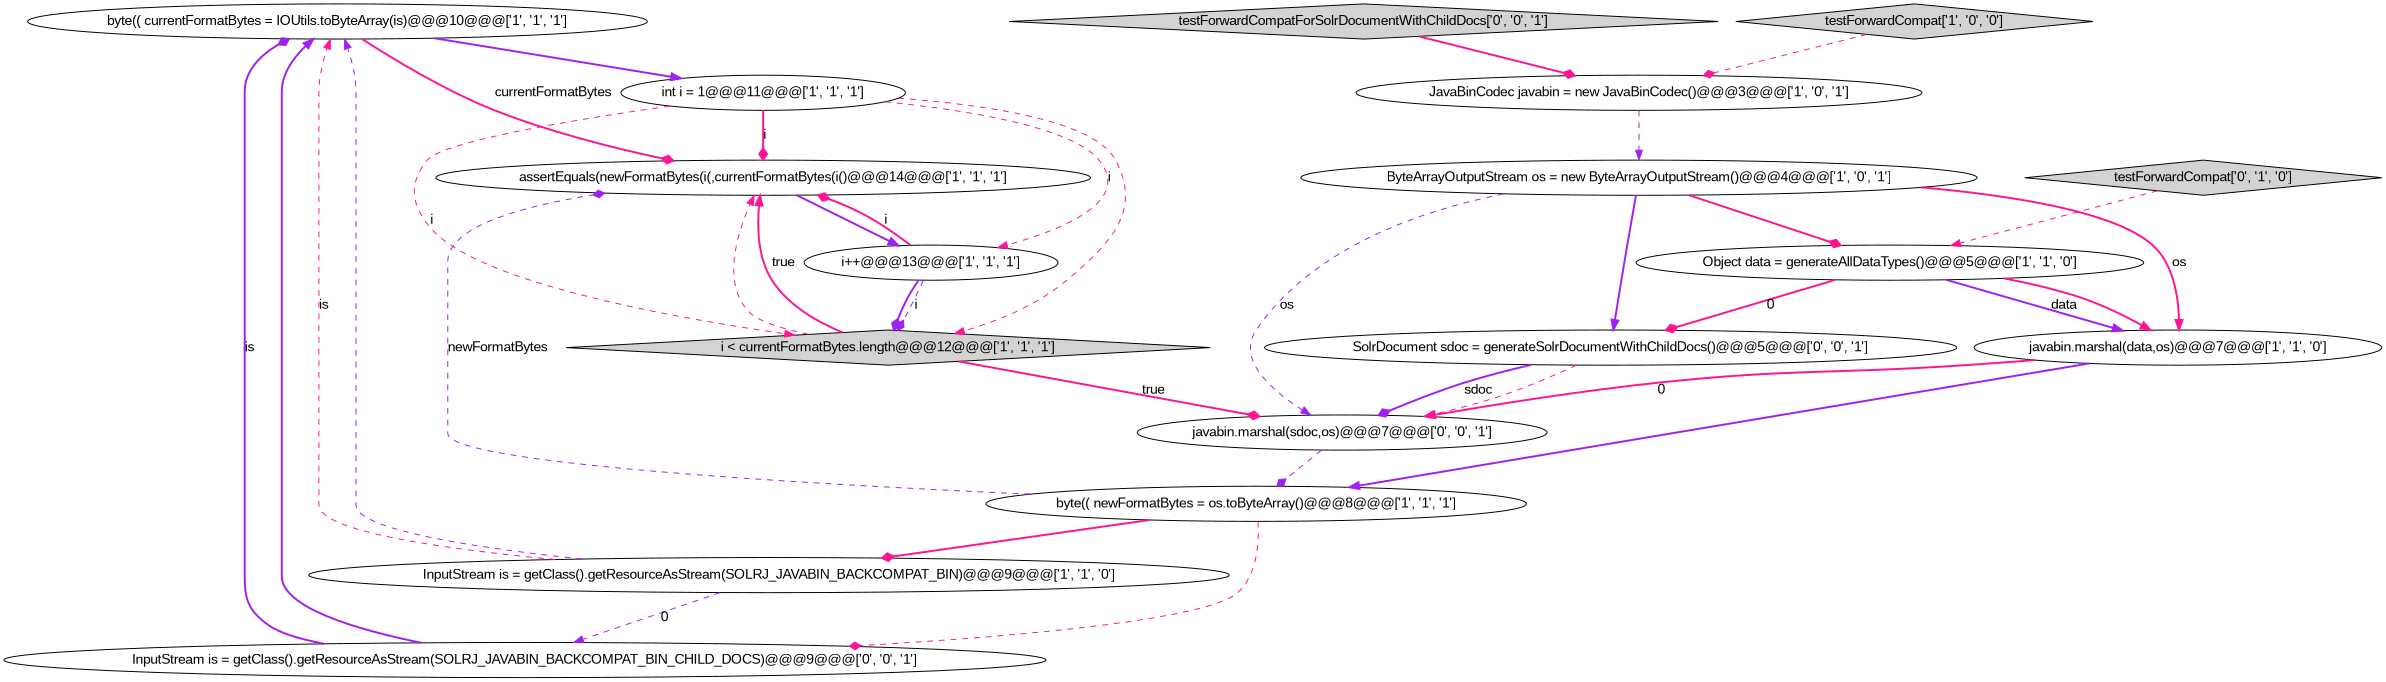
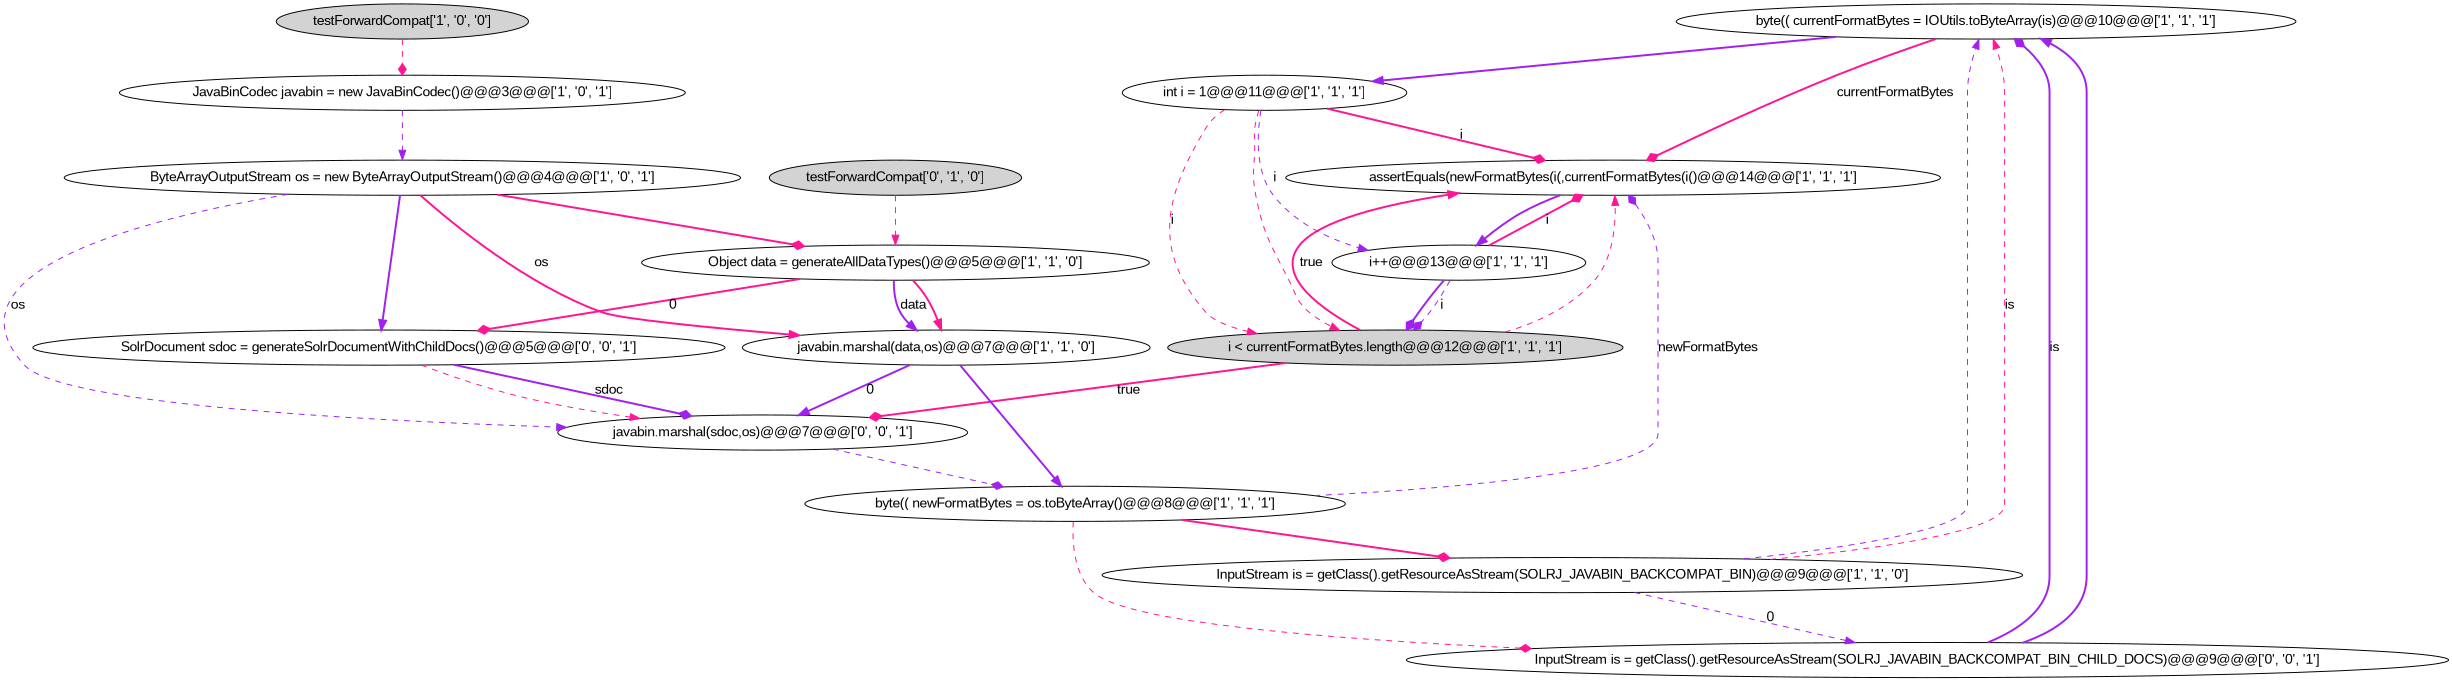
(1364, 21) -> none
(1914, 21) -> (402, 21)
(1067, 139) -> (1278, 200)
(2203, 178) -> (895, 178)
(888, 348) -> (1395, 348)
(1734, 376) -> (859, 388)
